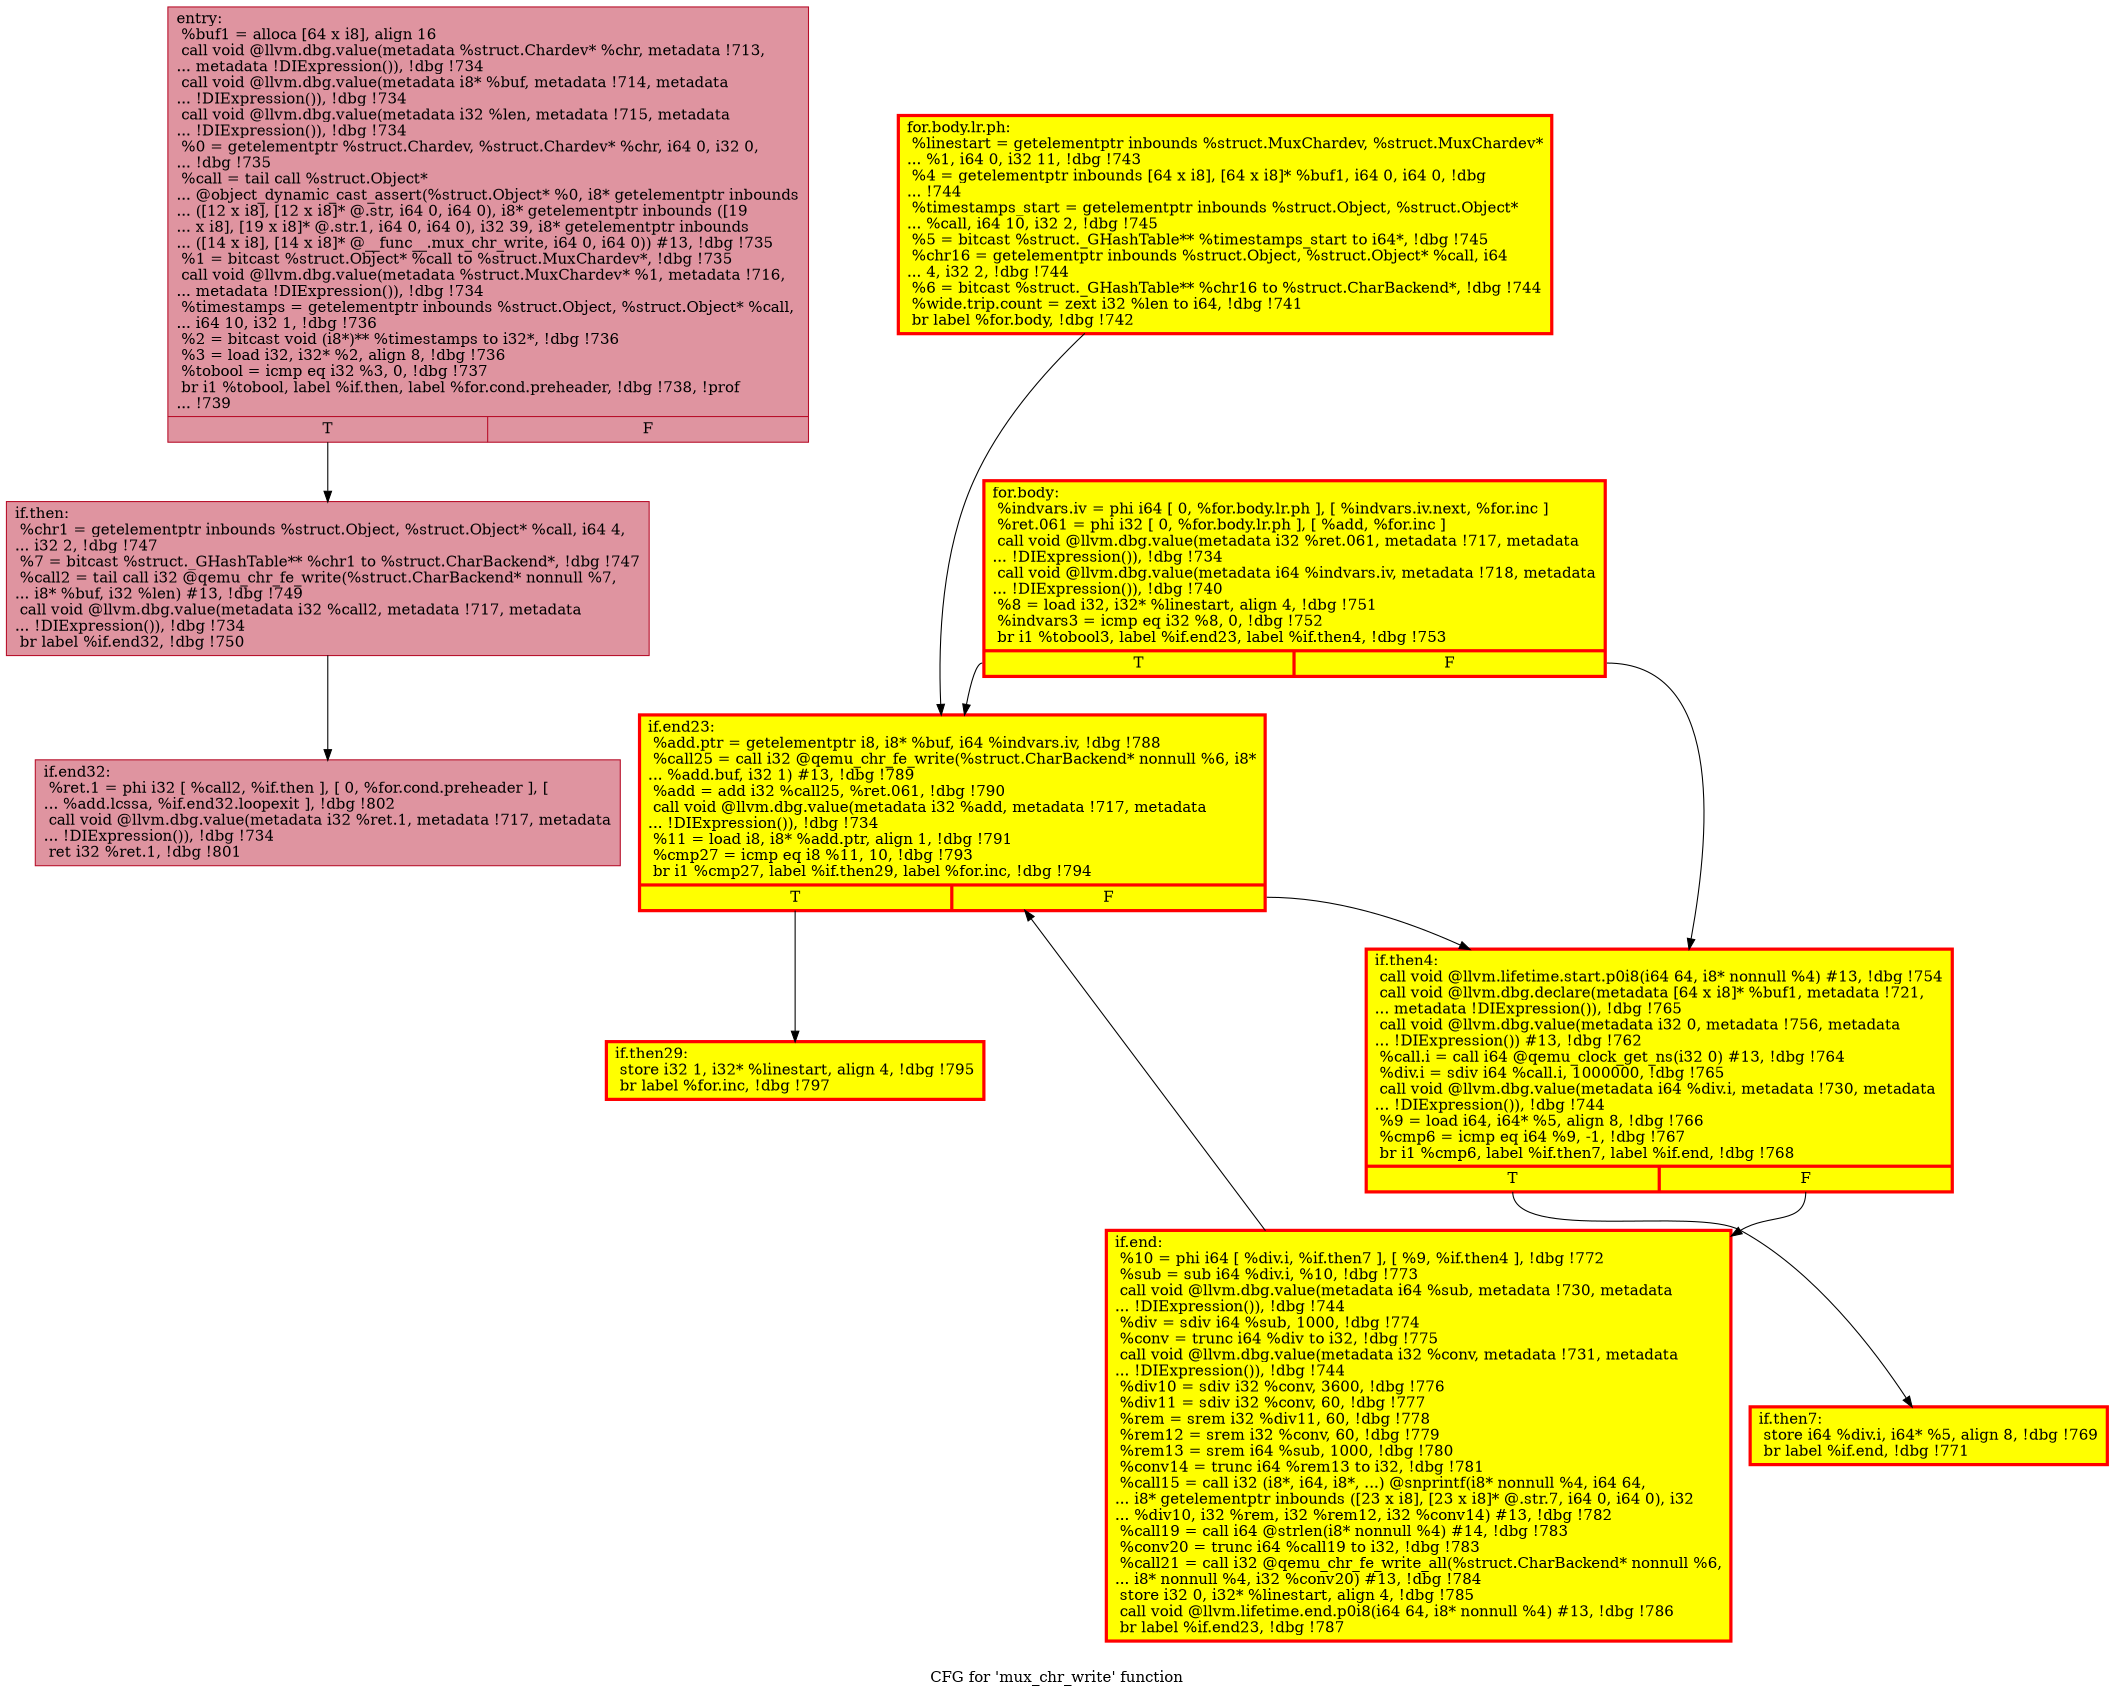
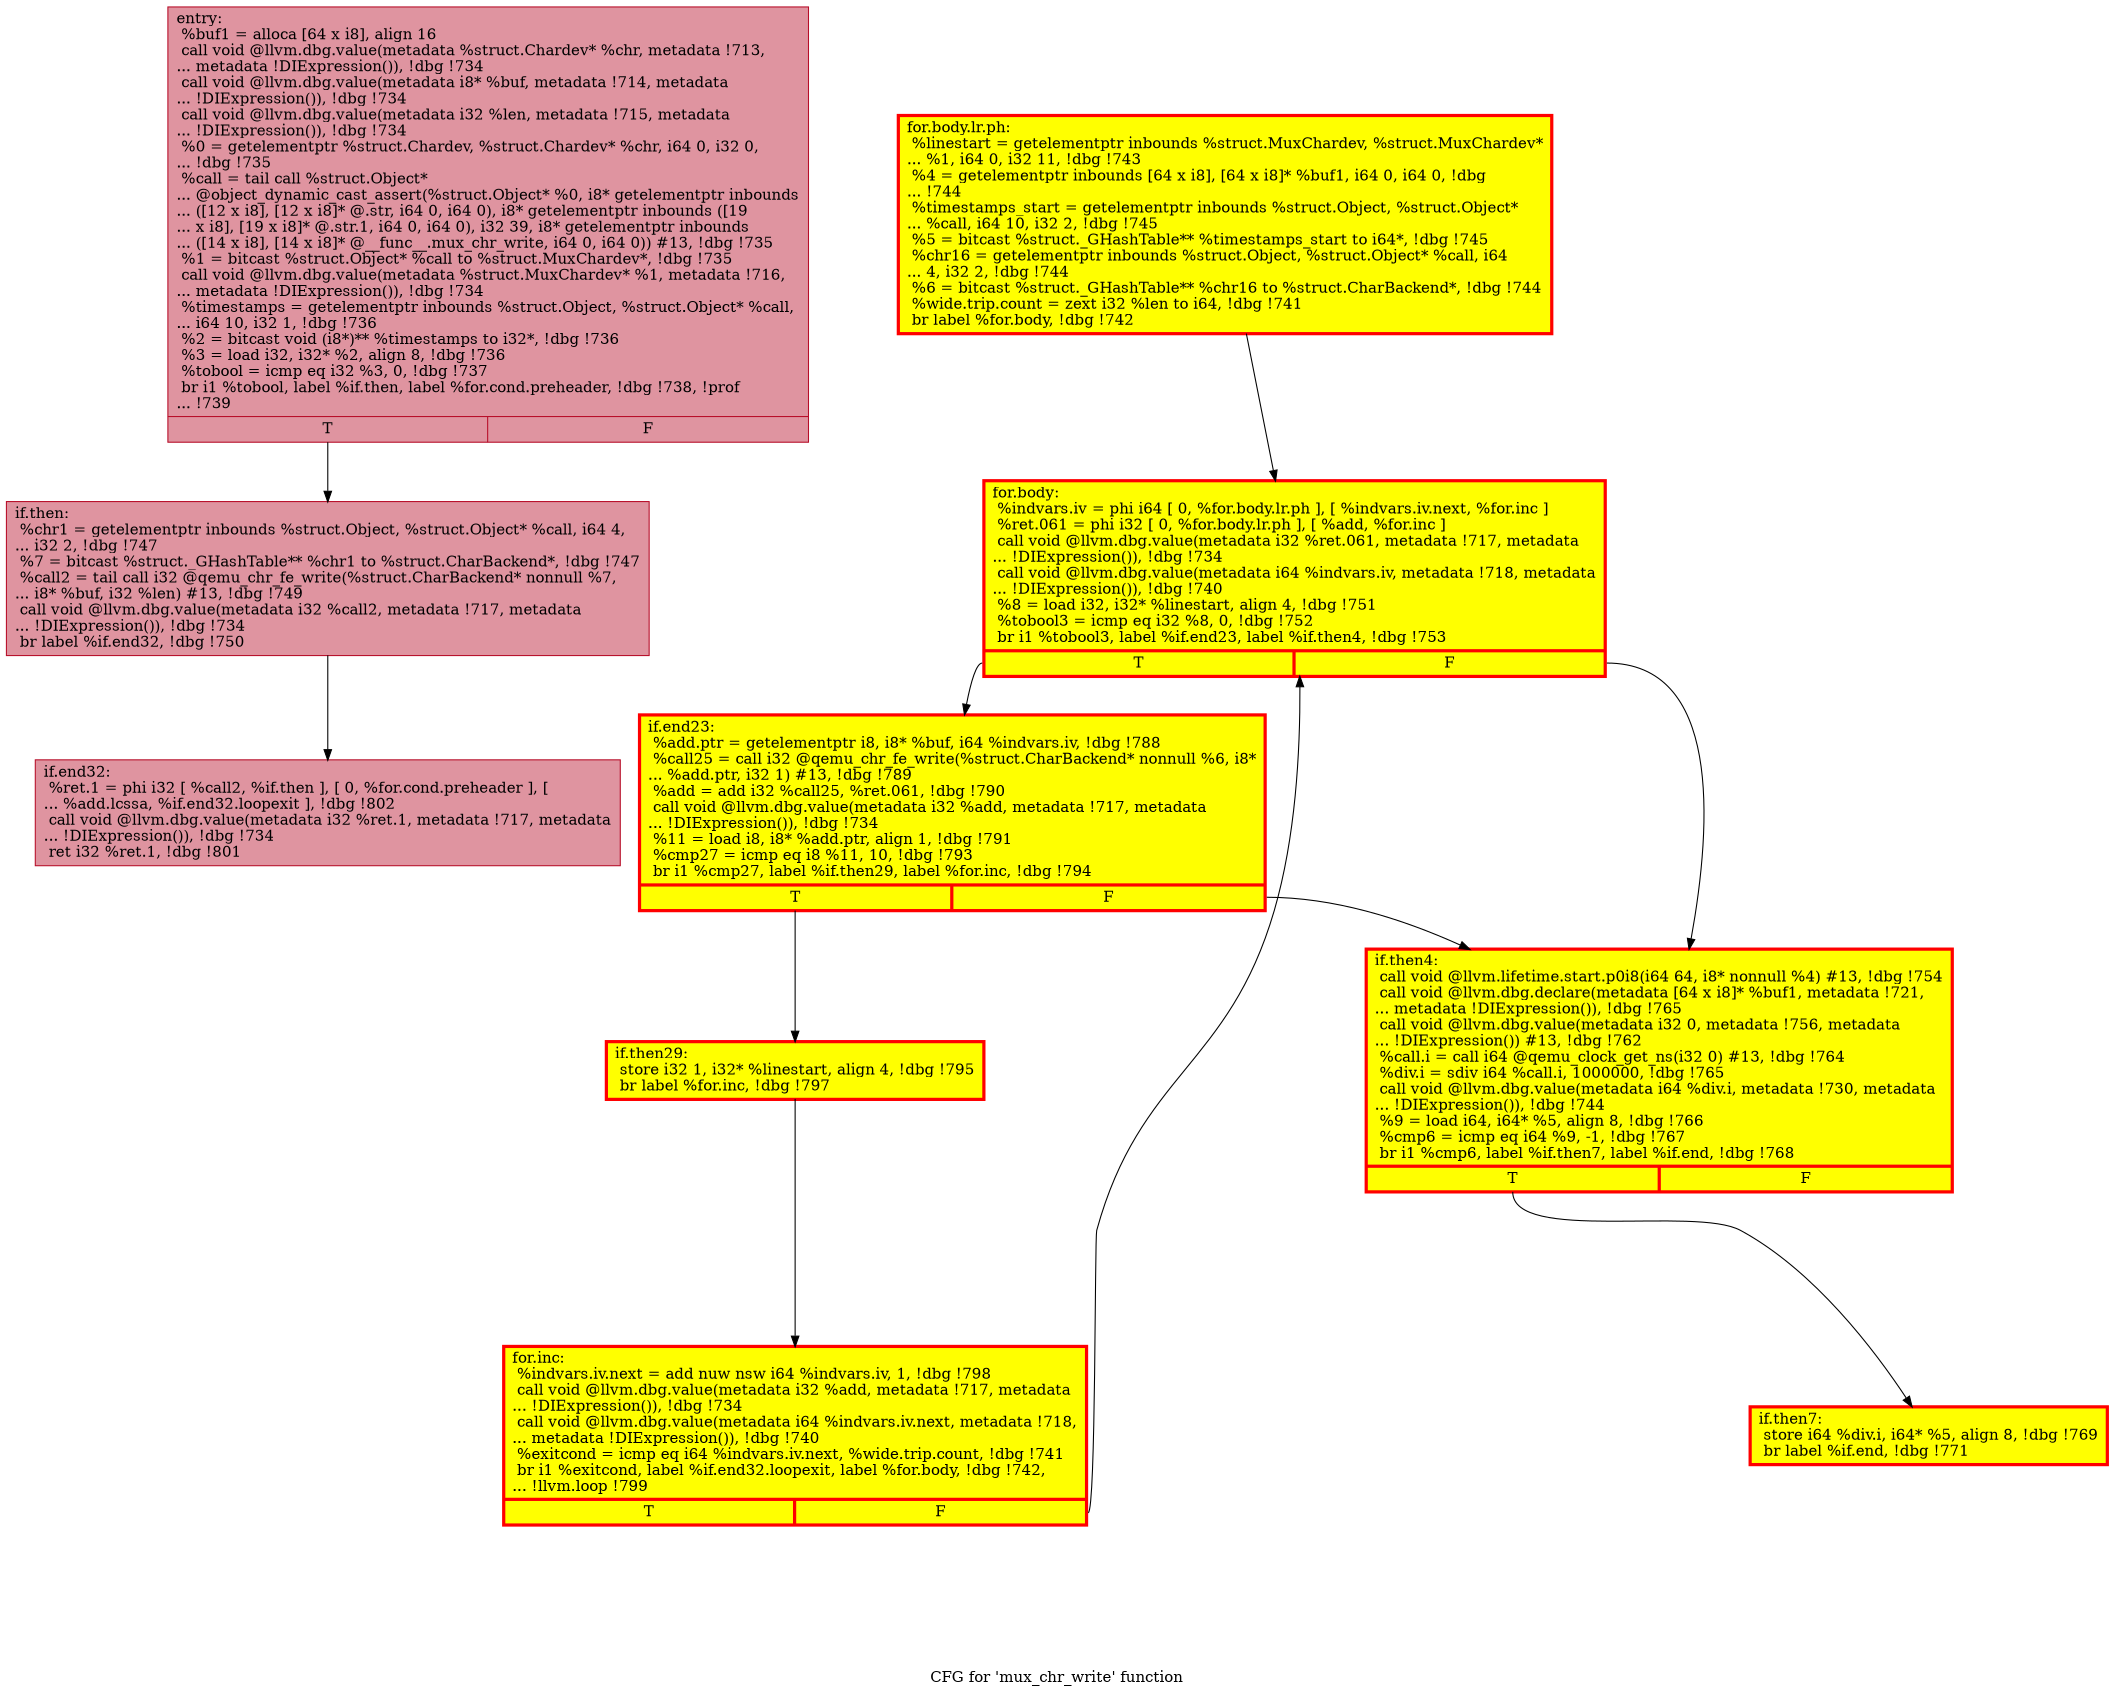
(966, 500) -> (1260, 402)
(1158, 621) -> (1153, 621)
(782, 775) -> (780, 775)
none -> (795, 1436)
(1419, 1436) -> none
